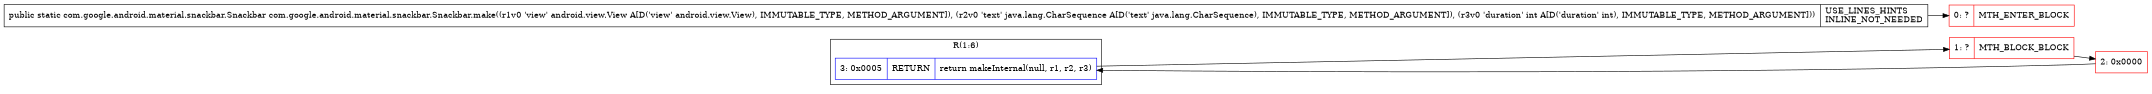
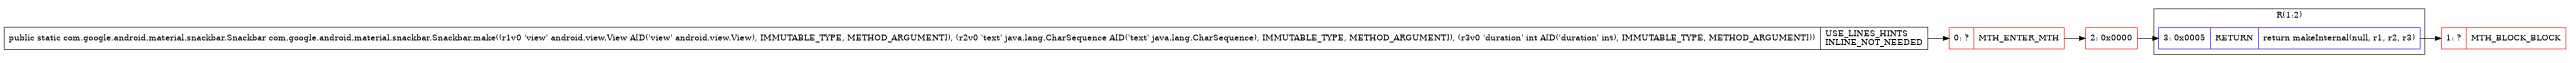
(2024, 15) -> (2019, 38)
(966, 46) -> (2289, 16)
(2082, 57) -> (2072, 38)
